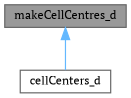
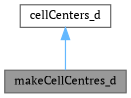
(65, 55) -> (65, 55)
